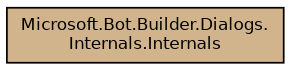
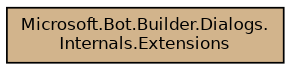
(145, 35) -> (145, 35)
